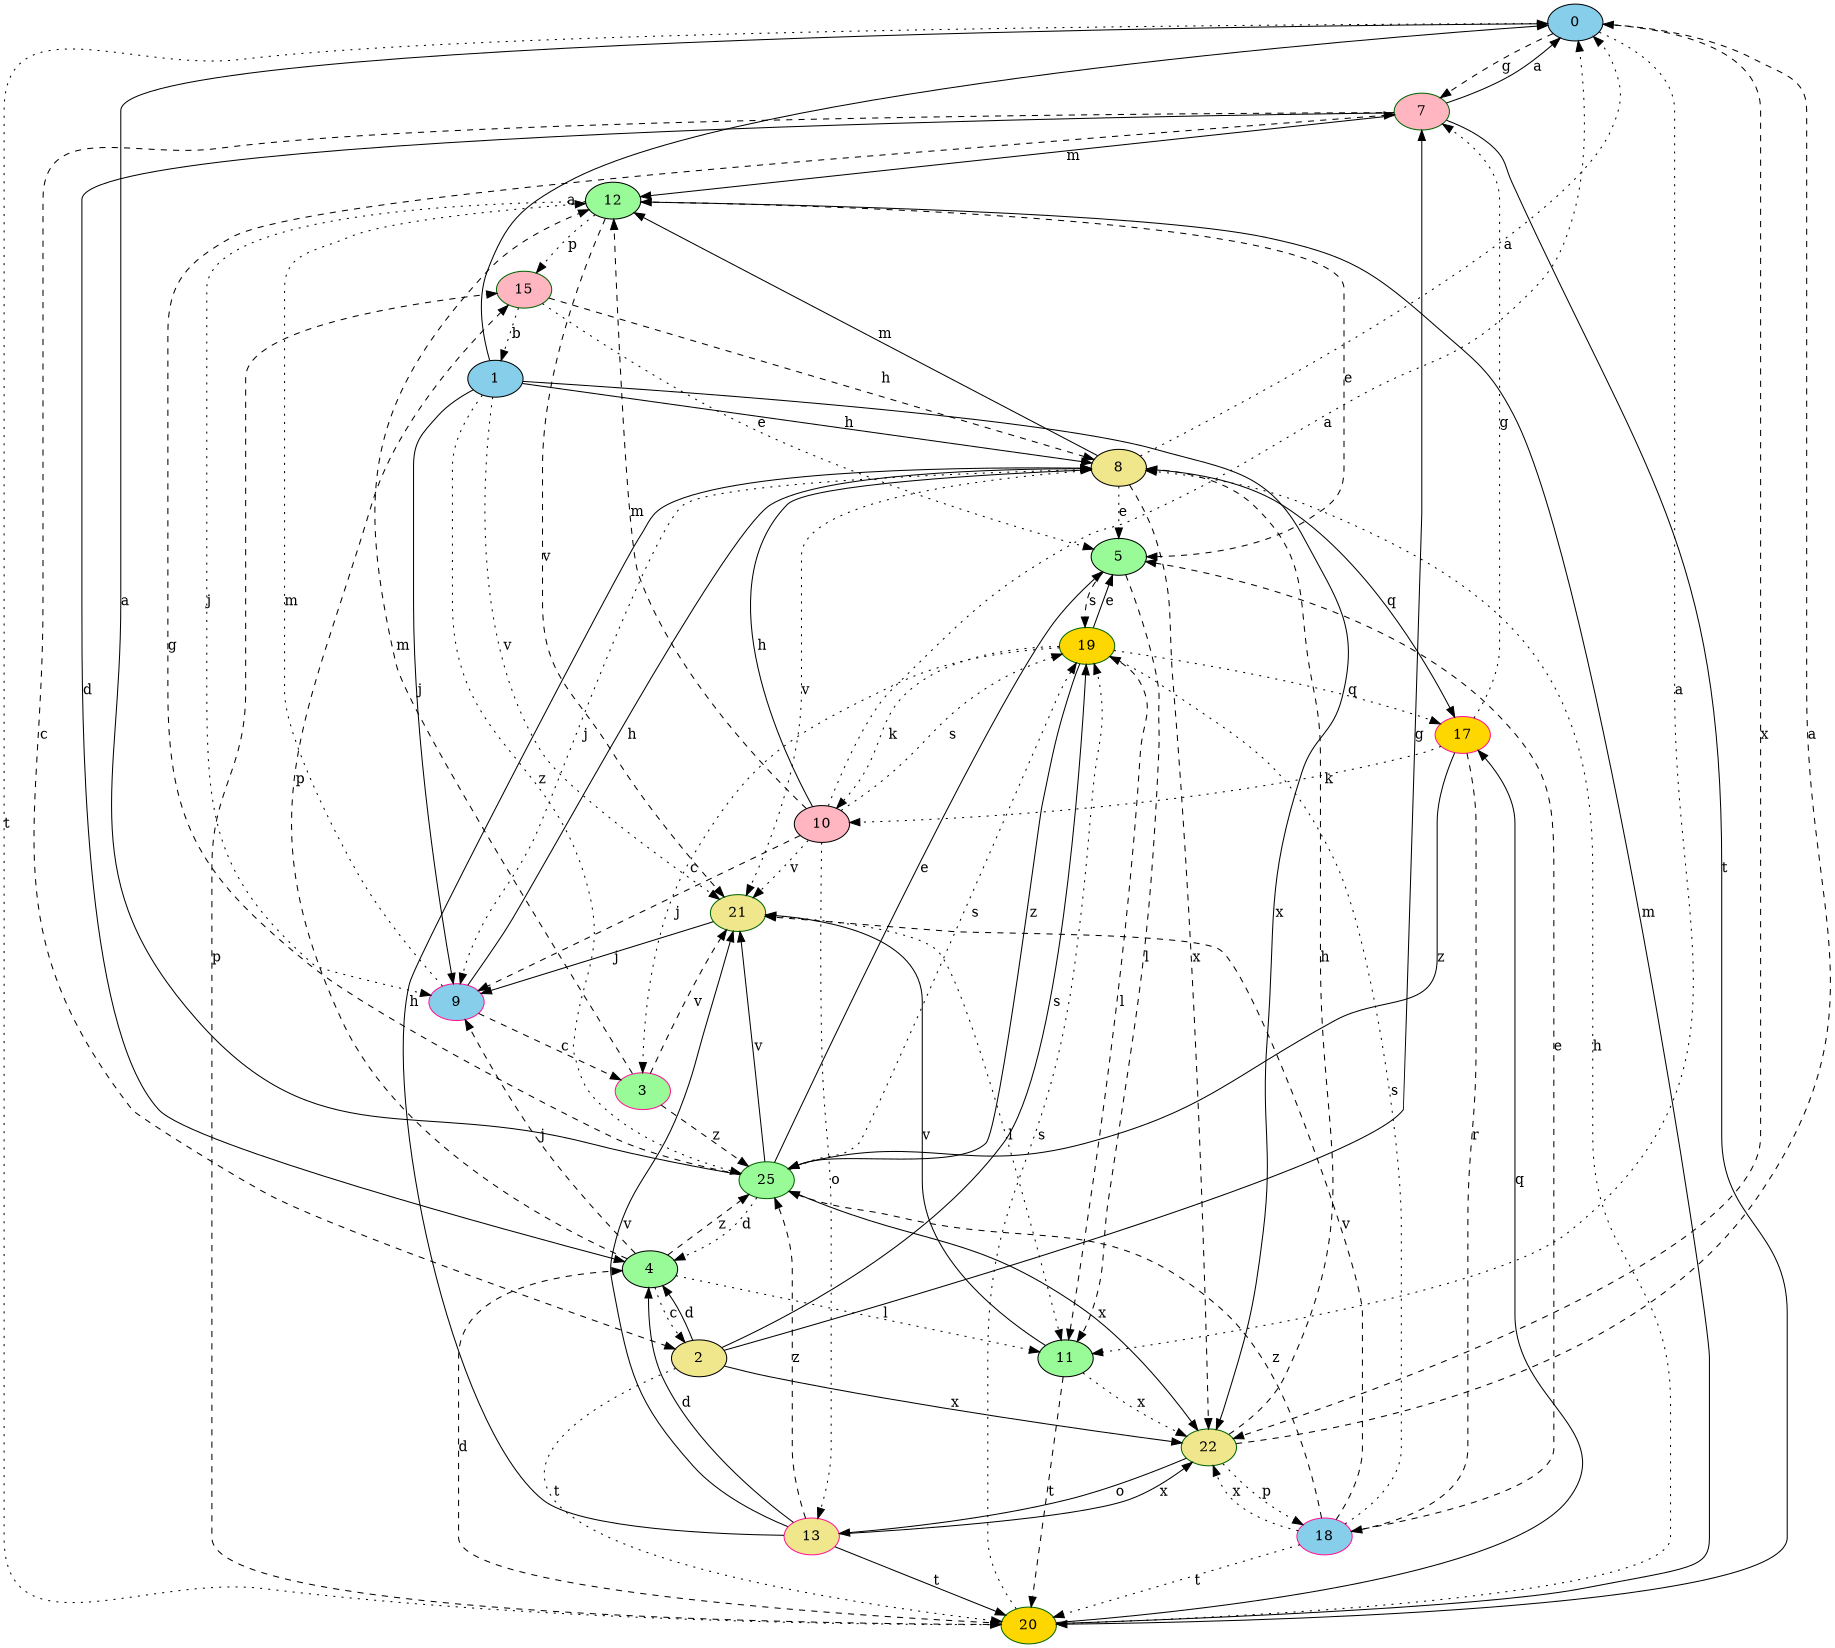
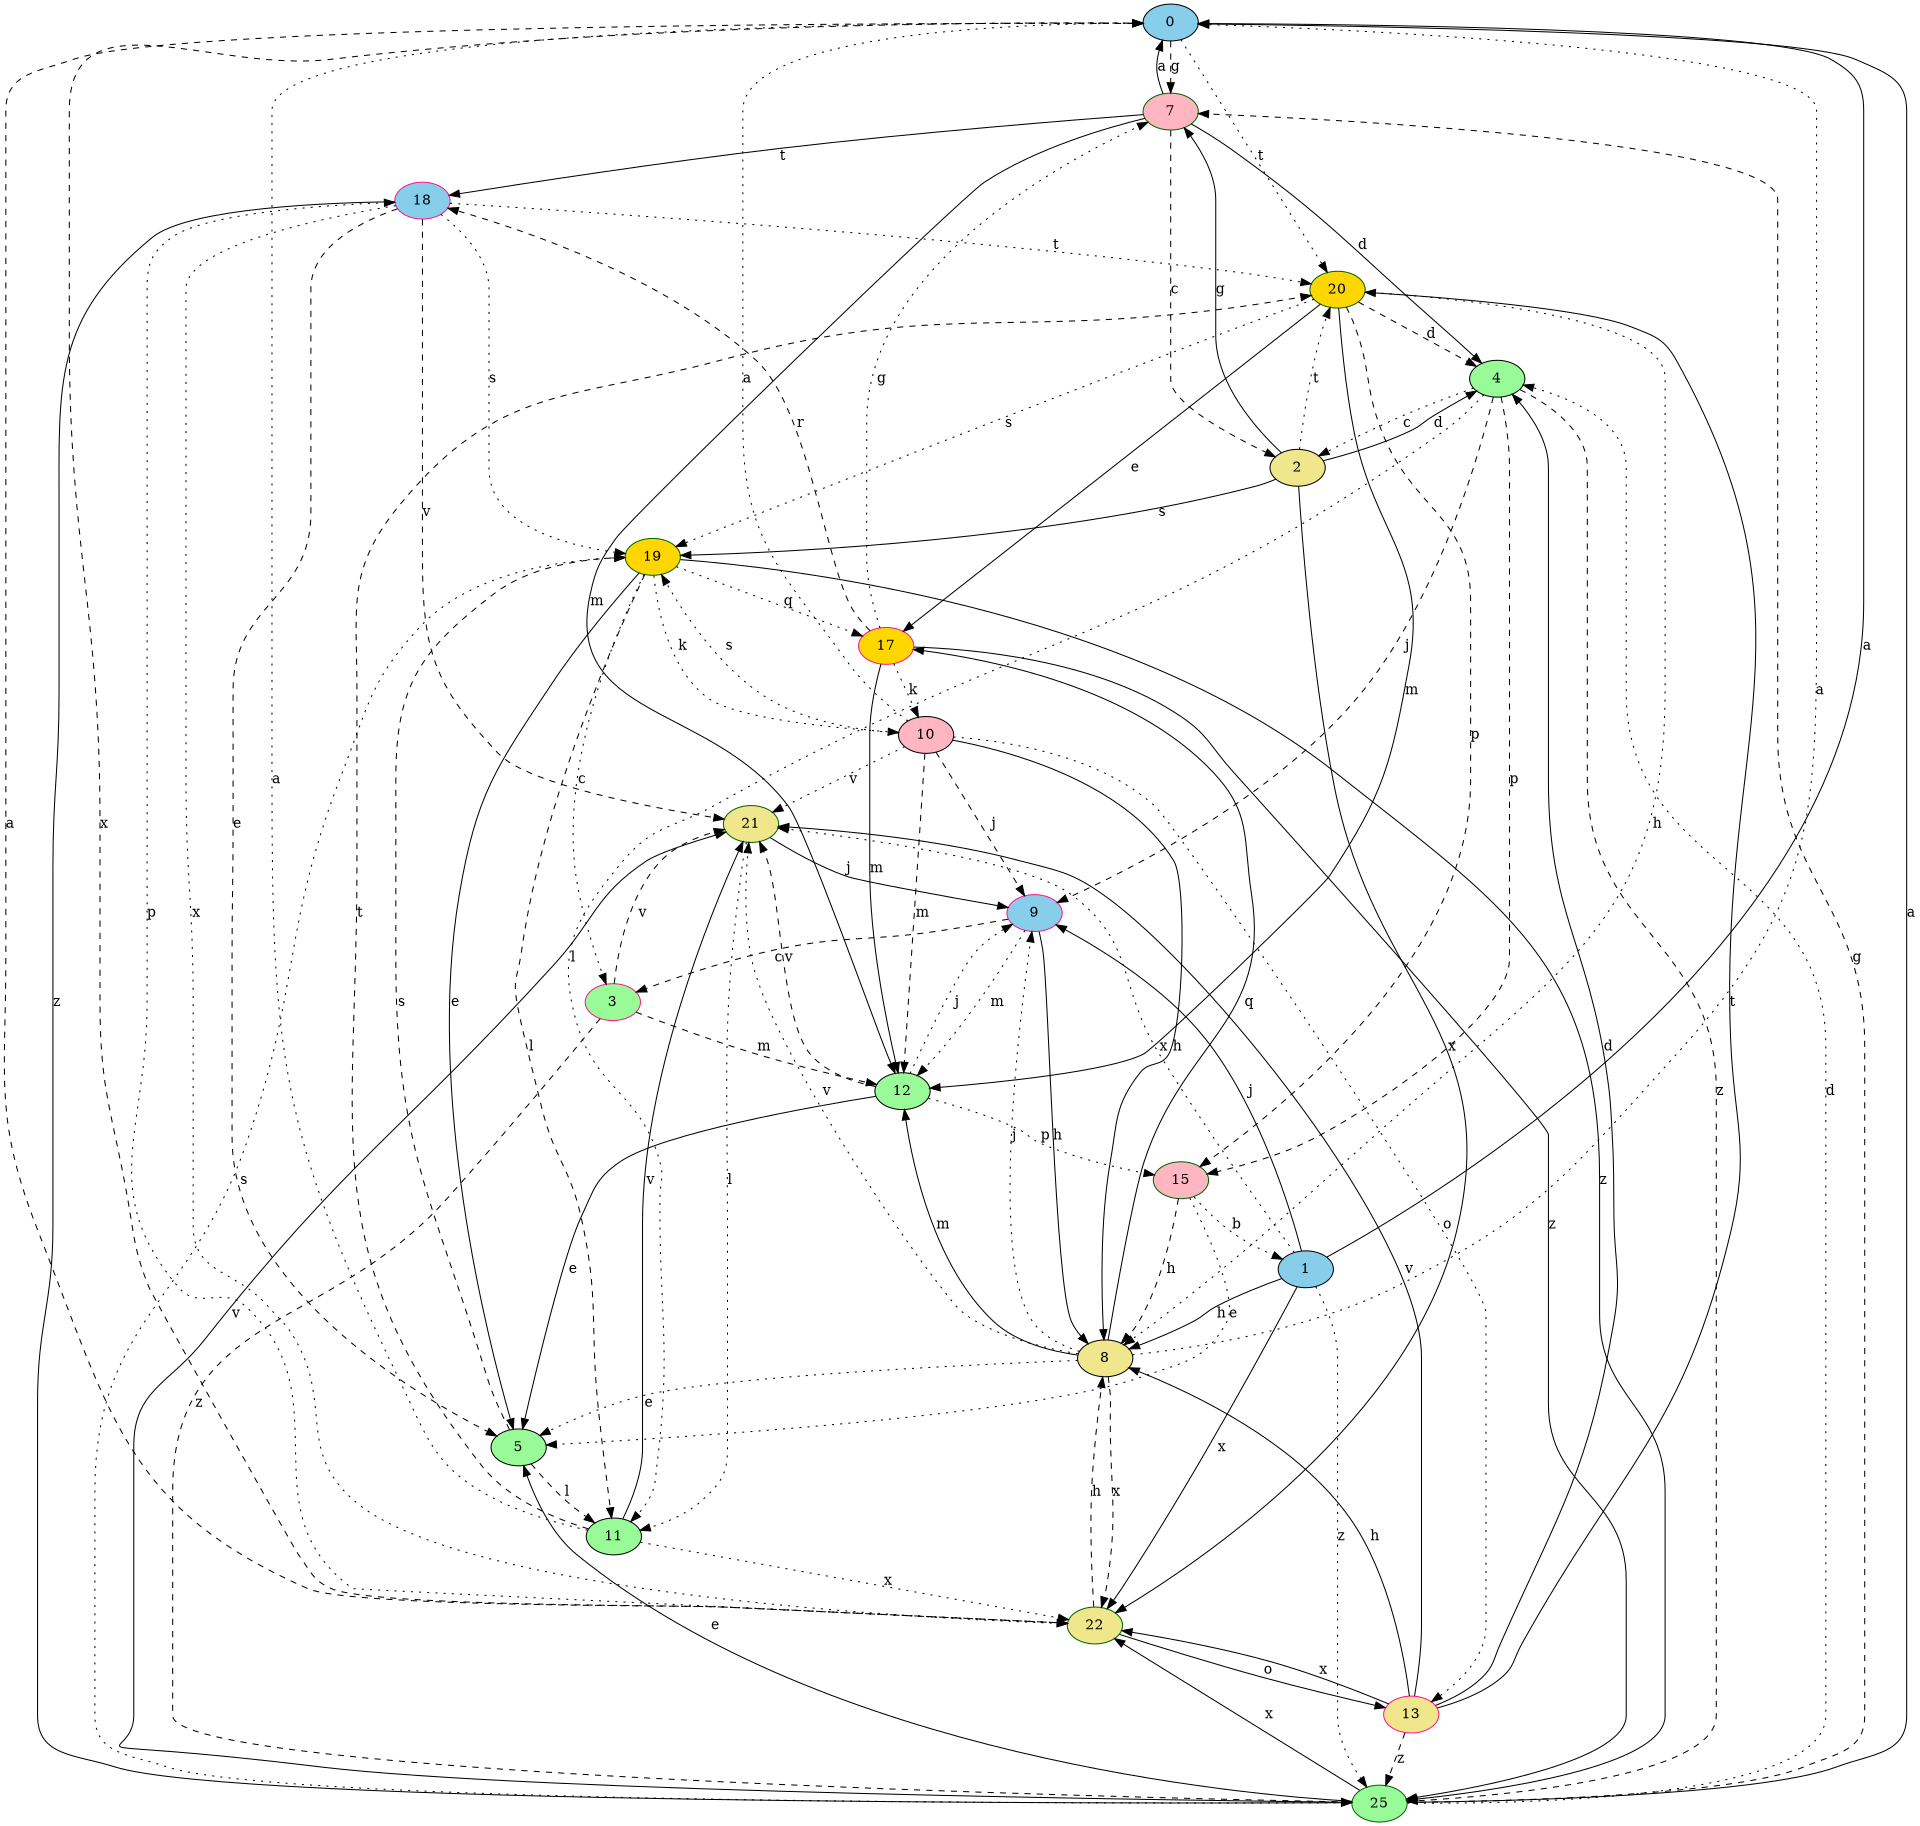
(1200, 237) -> (615, 1166)
(508, 646) -> (1164, 1047)
none -> (870, 864)
(1687, 876) -> (272, 445)
(1725, 1167) -> (800, 146)
(1520, 1180) -> (1135, 468)
(1133, 1254) -> (38, 1502)
